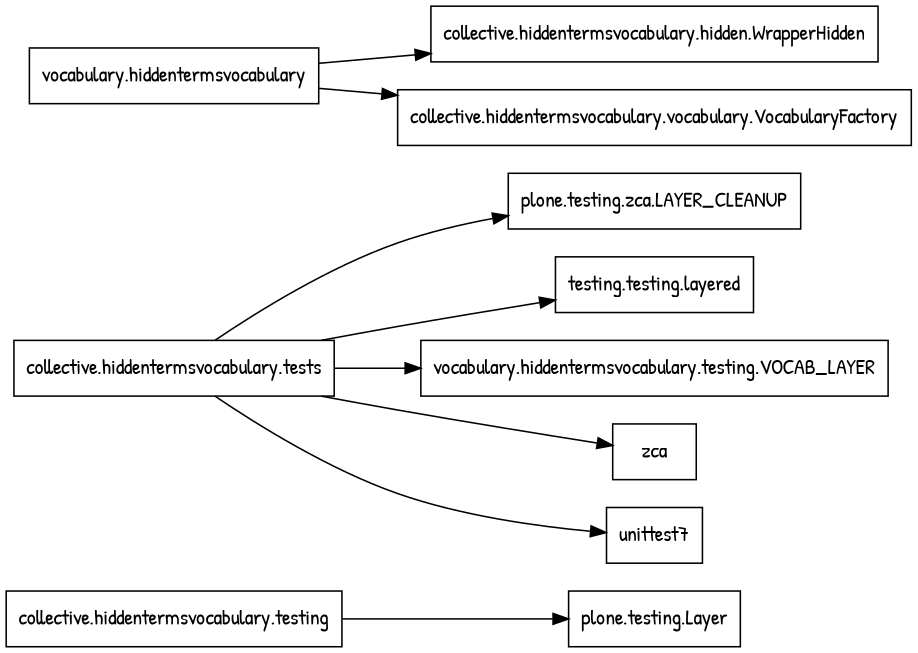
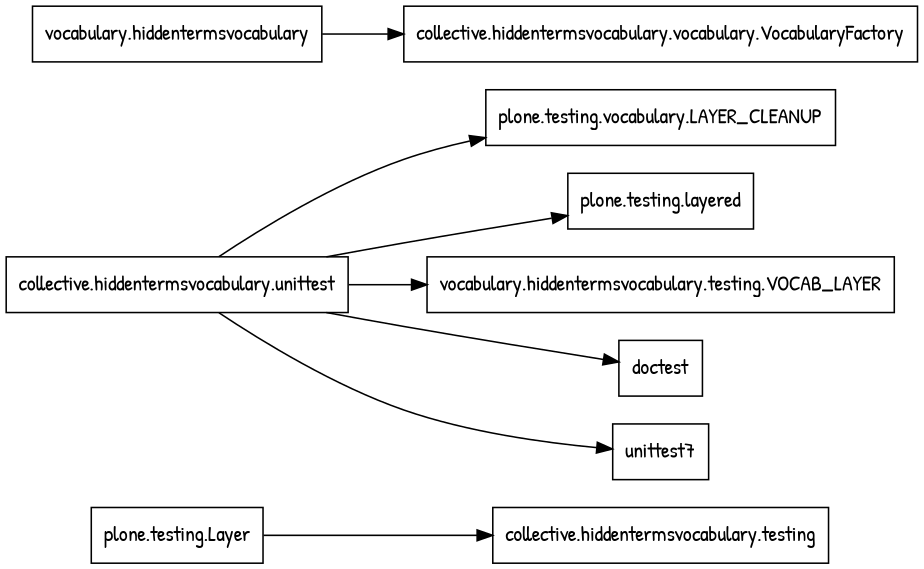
(654, 34) -> none
(654, 201) -> (661, 118)
(654, 285) -> (661, 201)
(174, 368) -> (177, 285)
(654, 452) -> (661, 368)
(448, 619) -> (370, 535)
